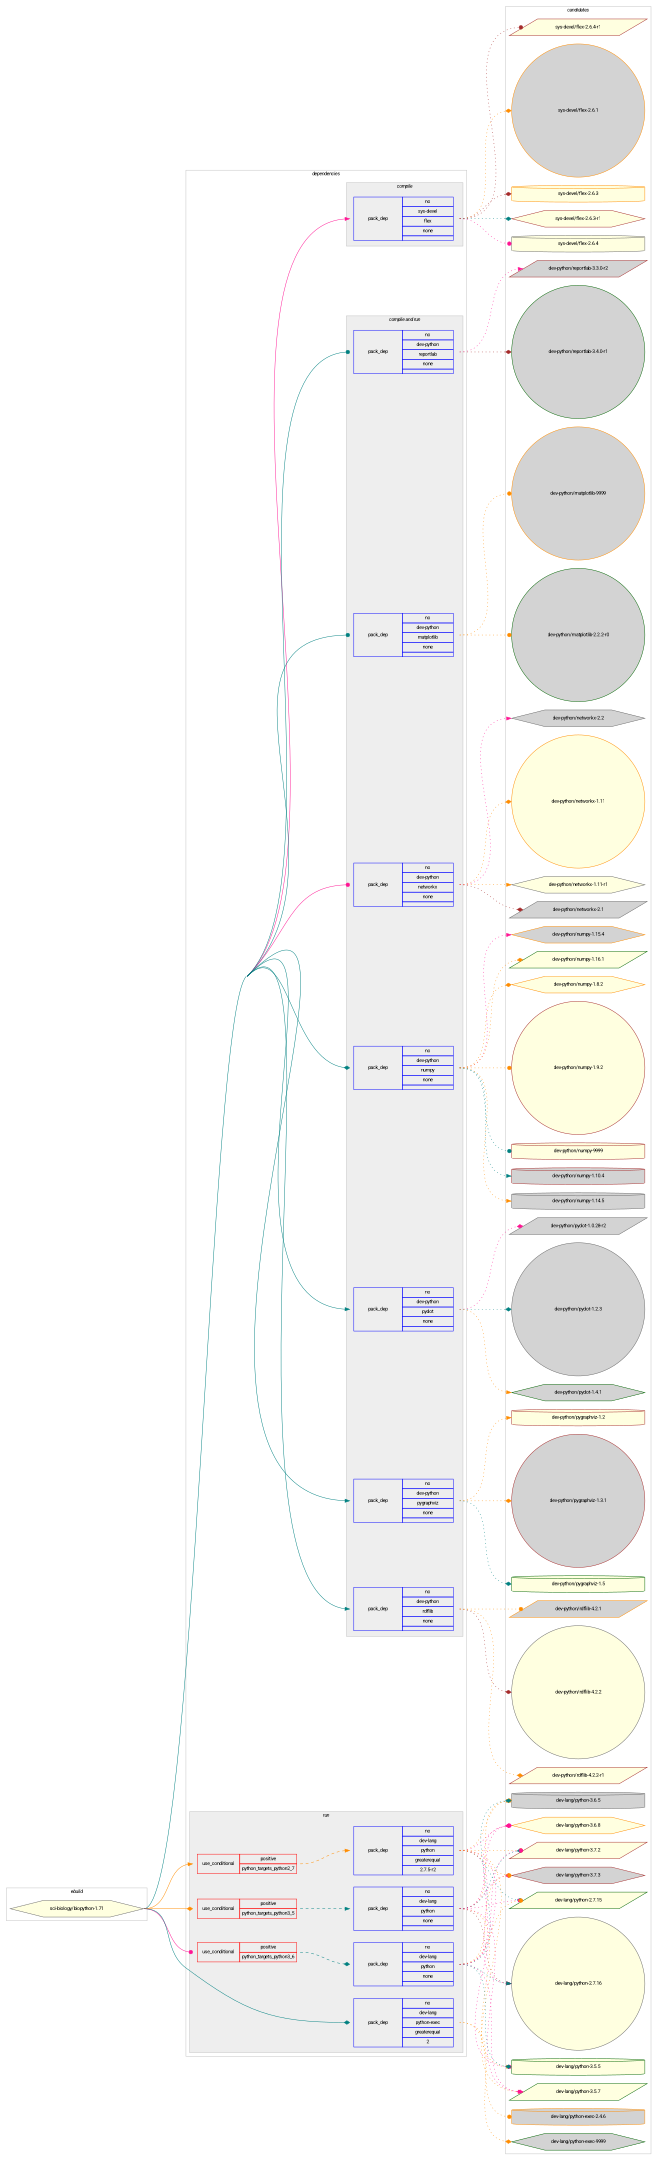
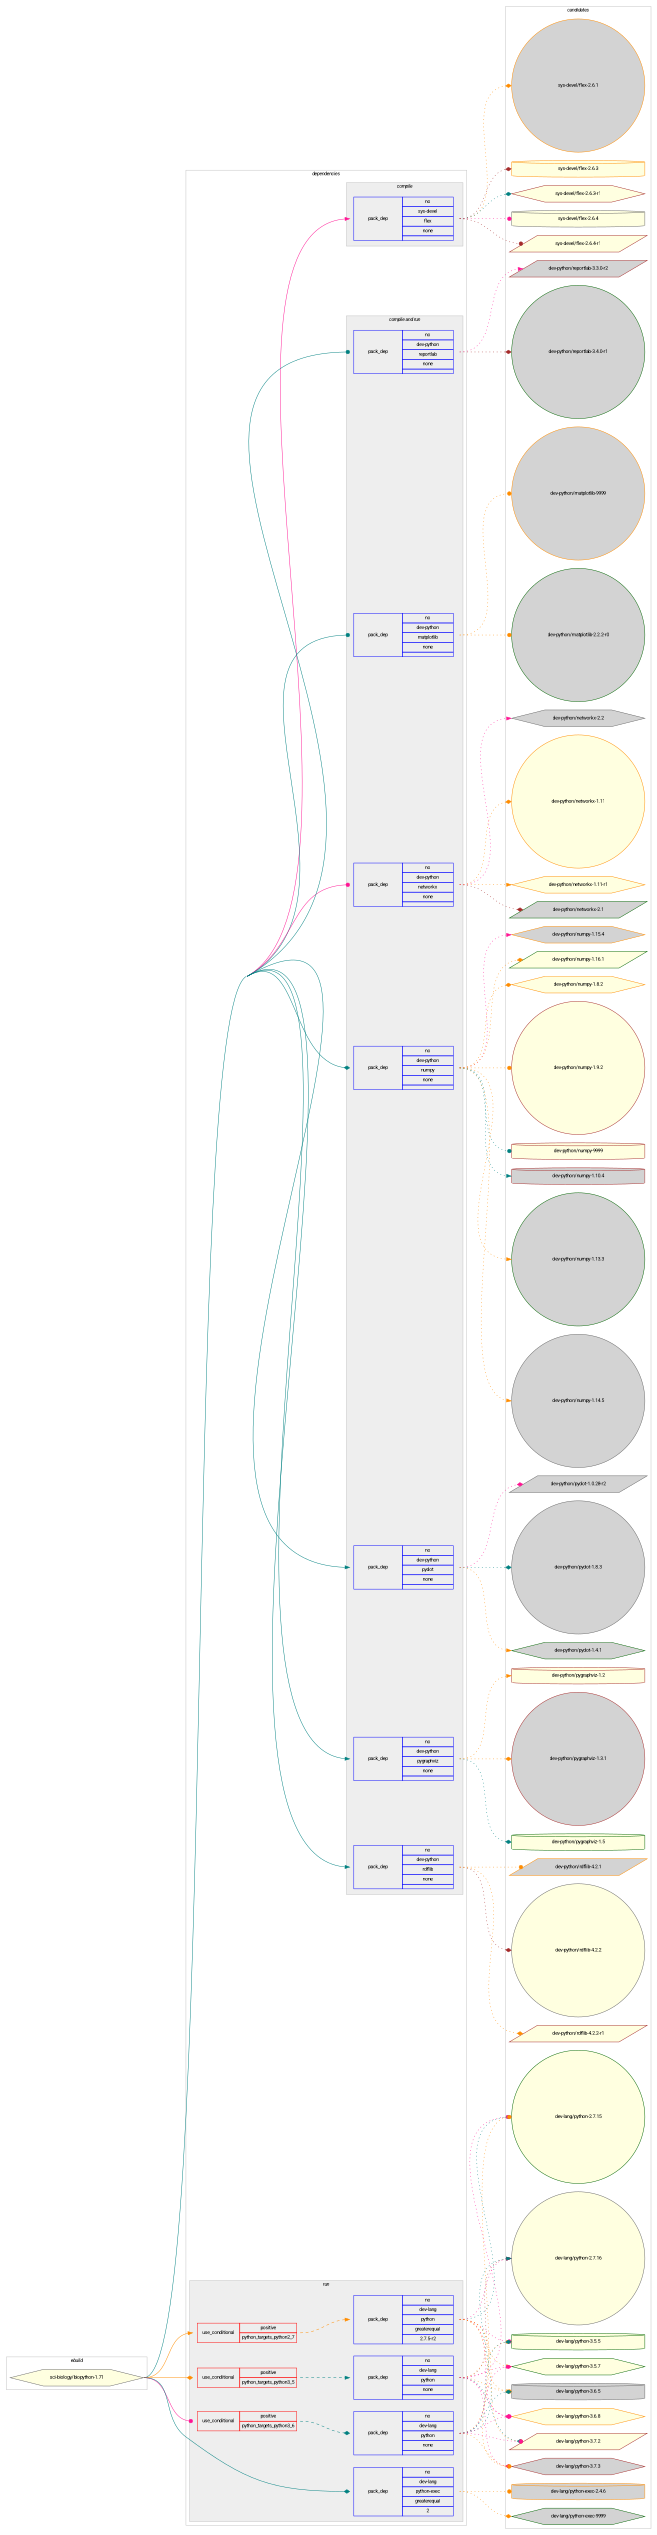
(578, 885) -> (578, 885)
(578, 910) -> (578, 910)
(578, 1201) -> (578, 1401)
none -> (578, 1259)
(578, 1309) -> (578, 1567)
(578, 1900) -> (578, 2117)
(578, 2092) -> (578, 2367)
